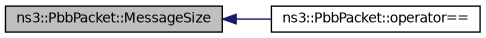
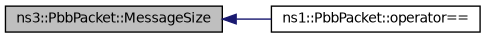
(376, 19) -> (376, 19)
